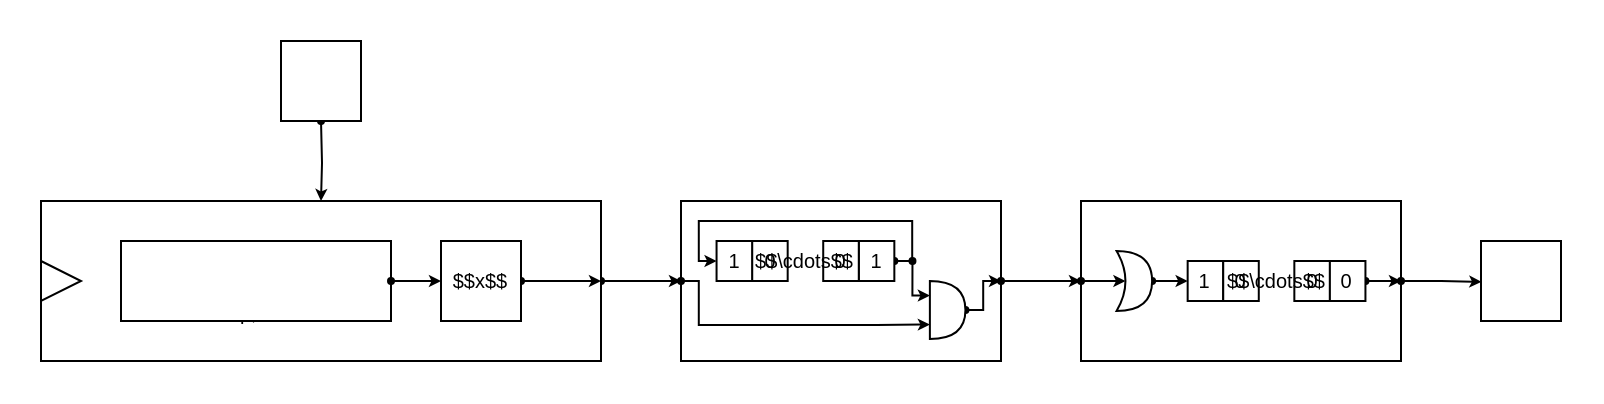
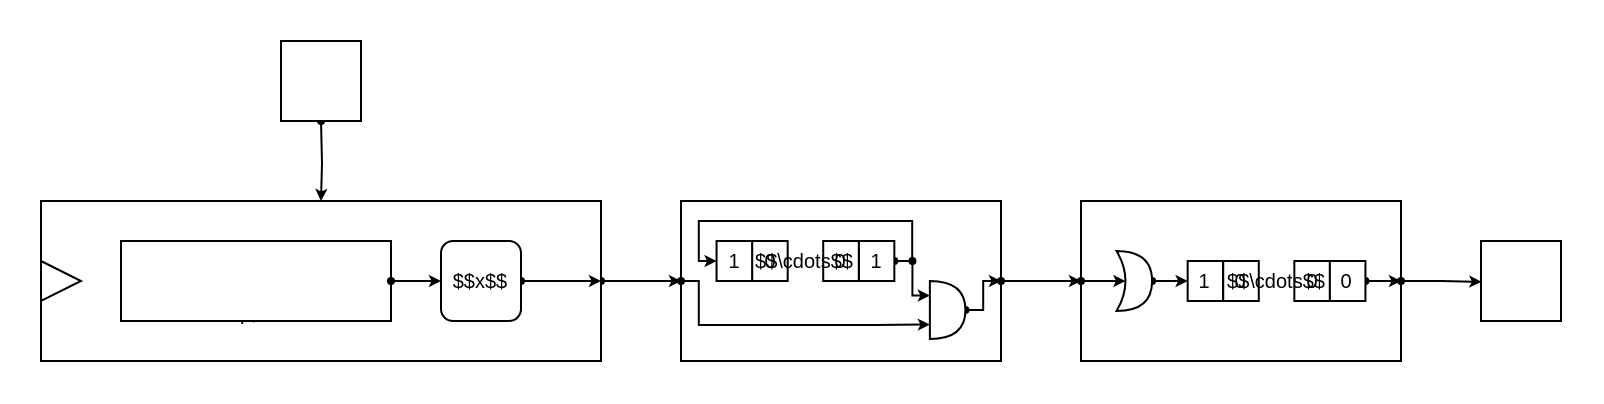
(481, 281) -> (481, 281)
